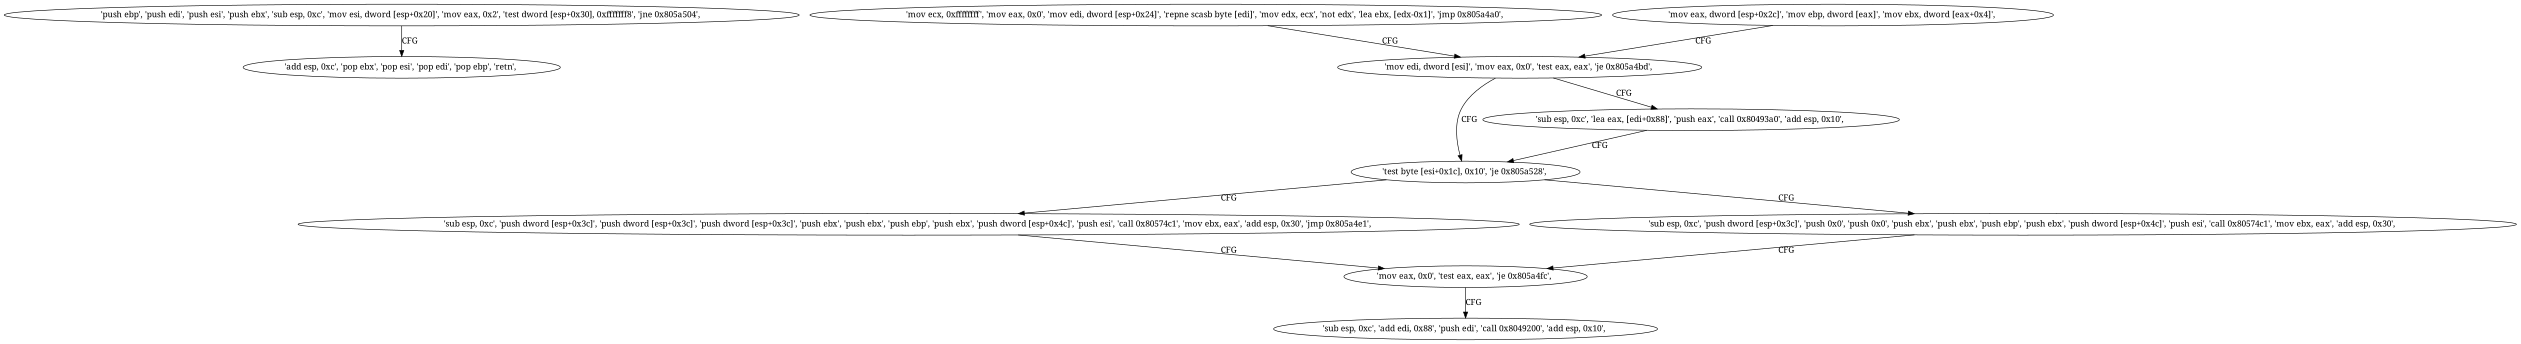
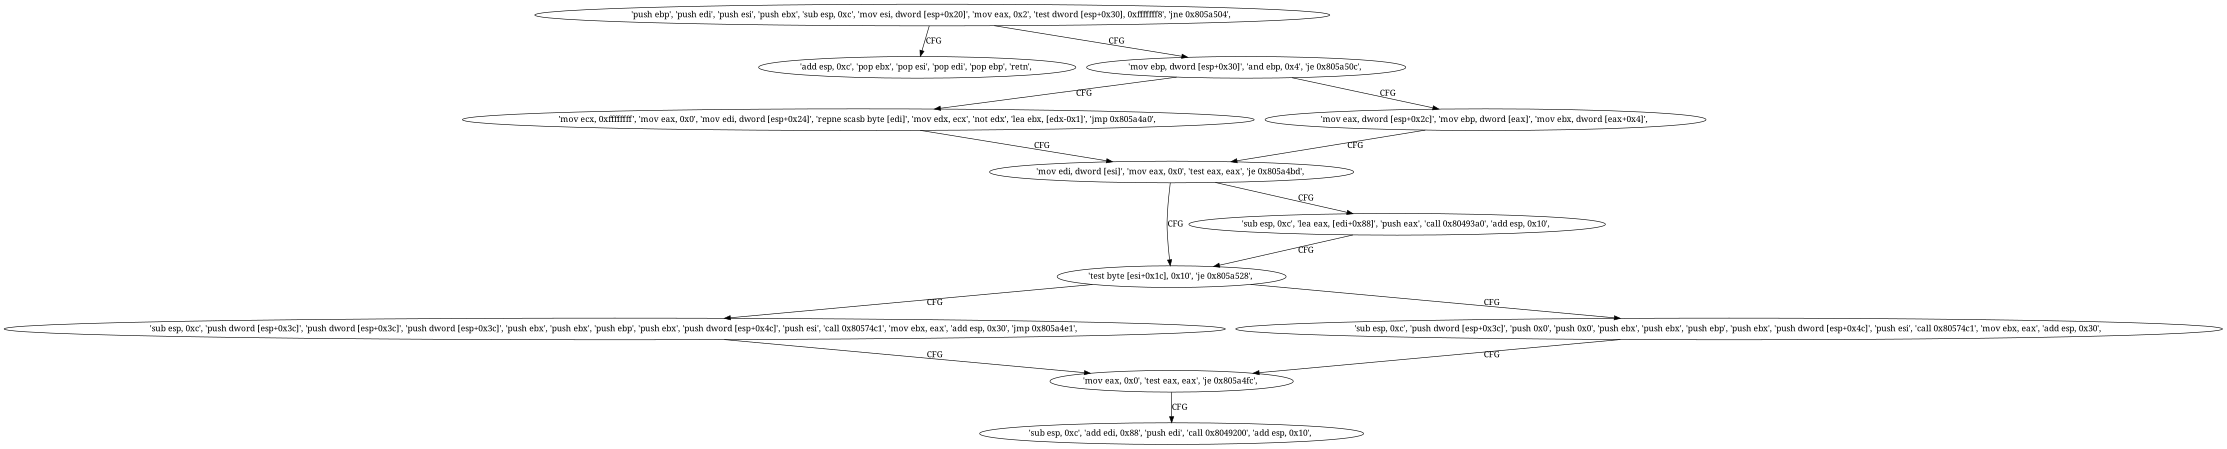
none -> (1246, 67)
